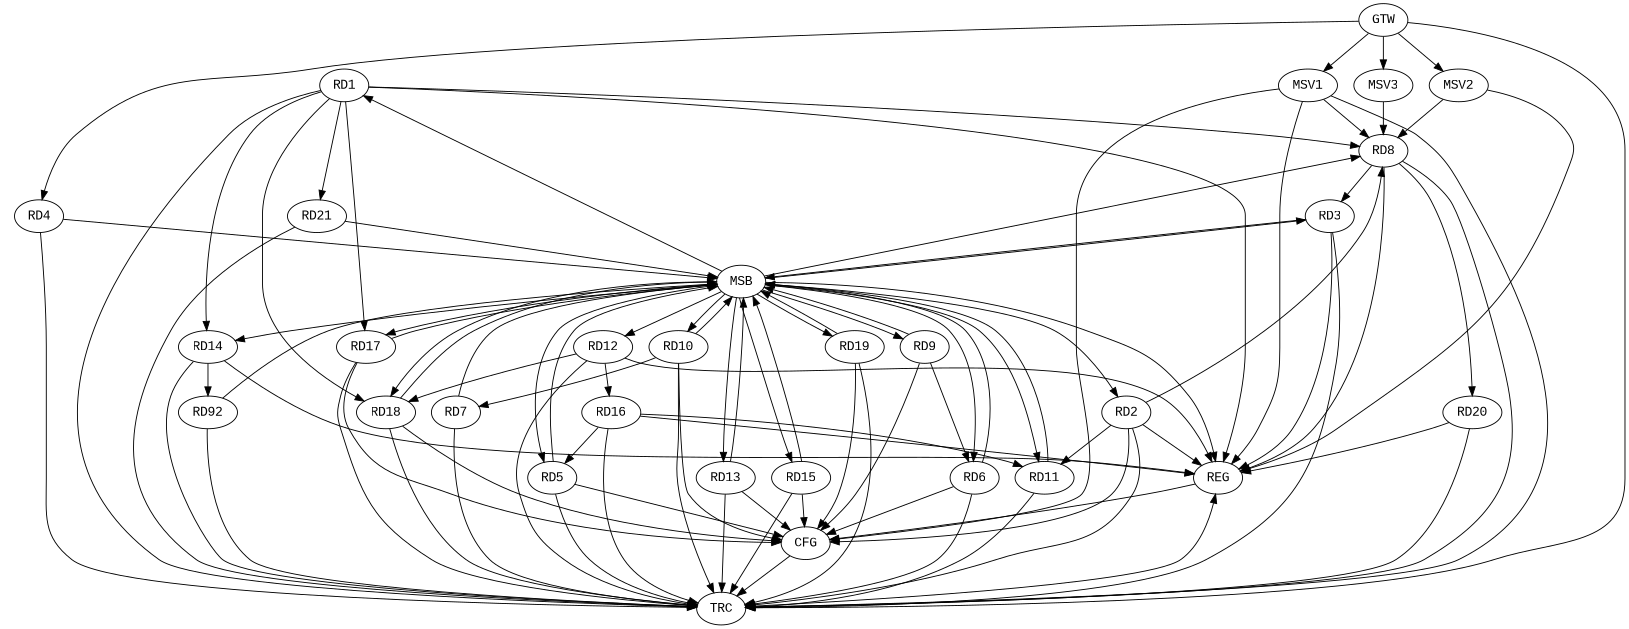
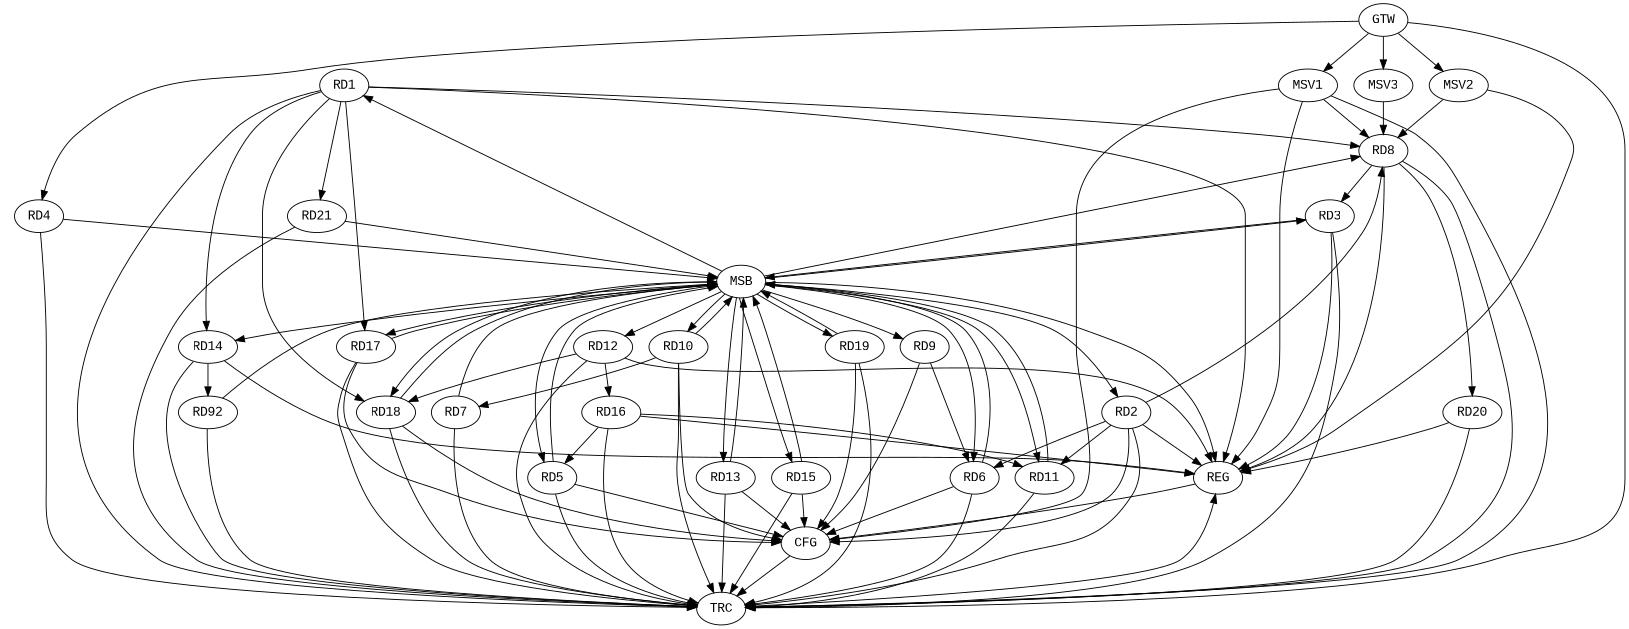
(865, 318) -> none
none -> (1054, 442)
